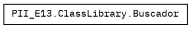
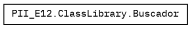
(96, 14) -> (96, 14)
